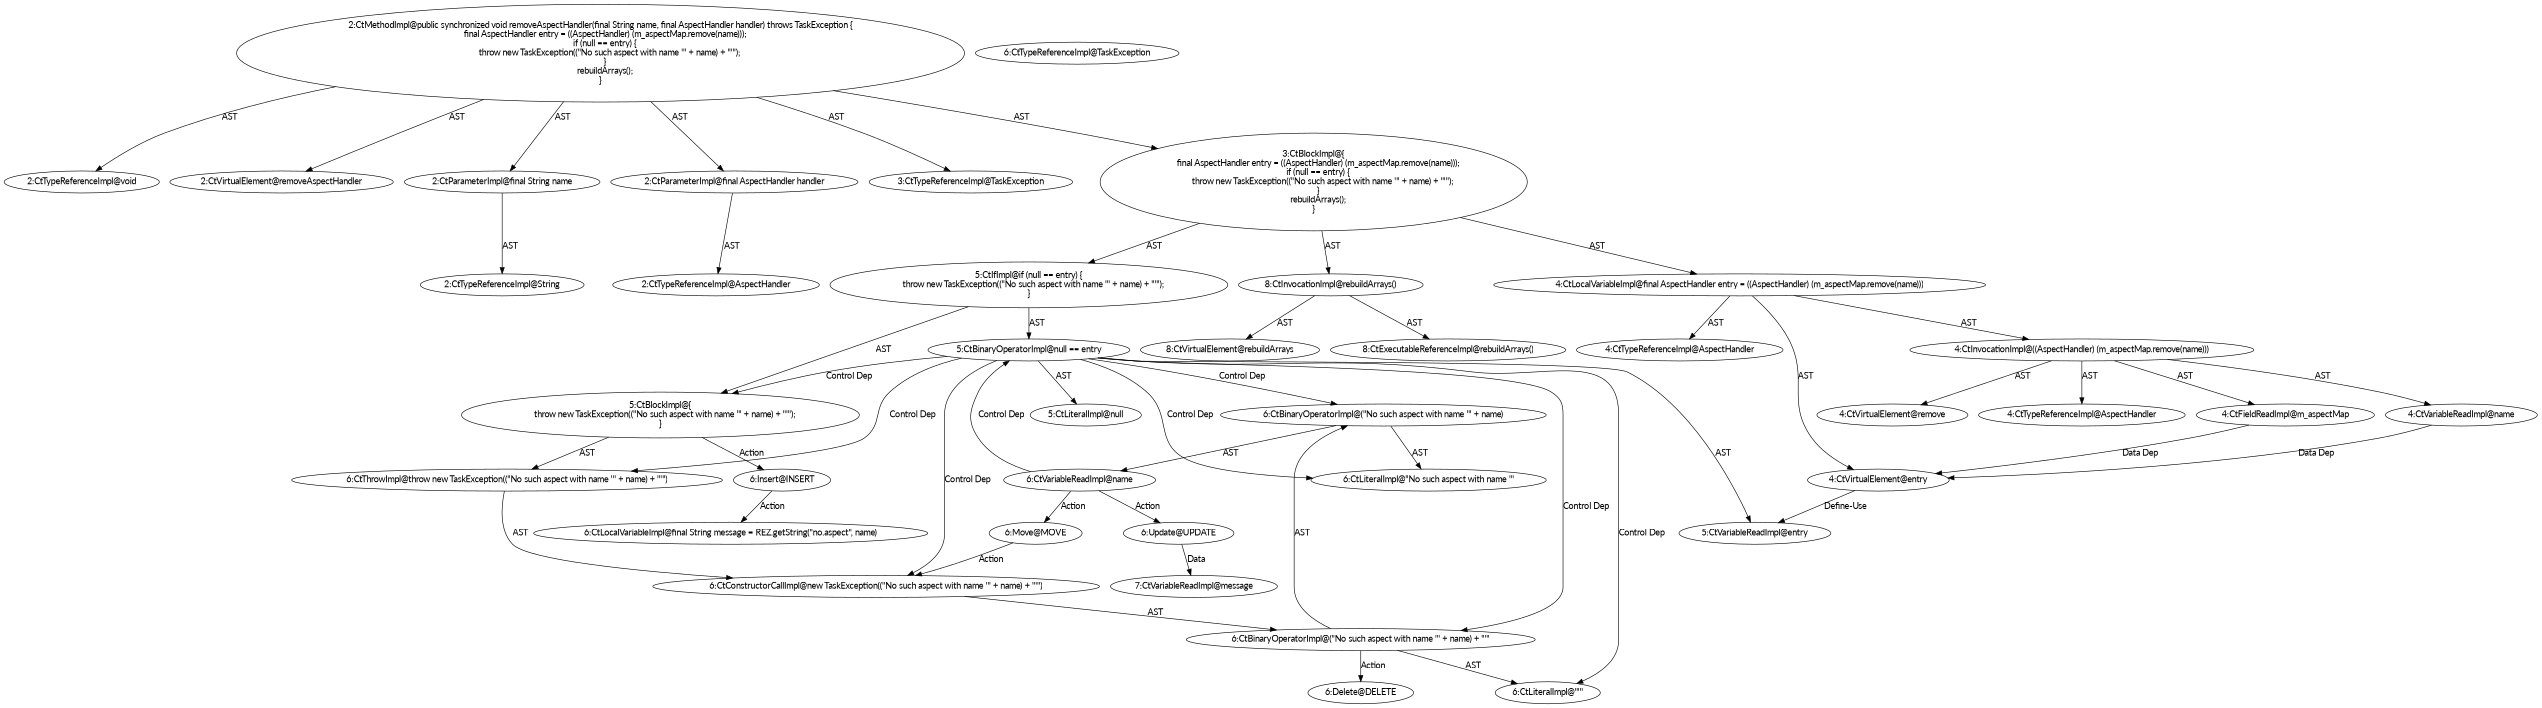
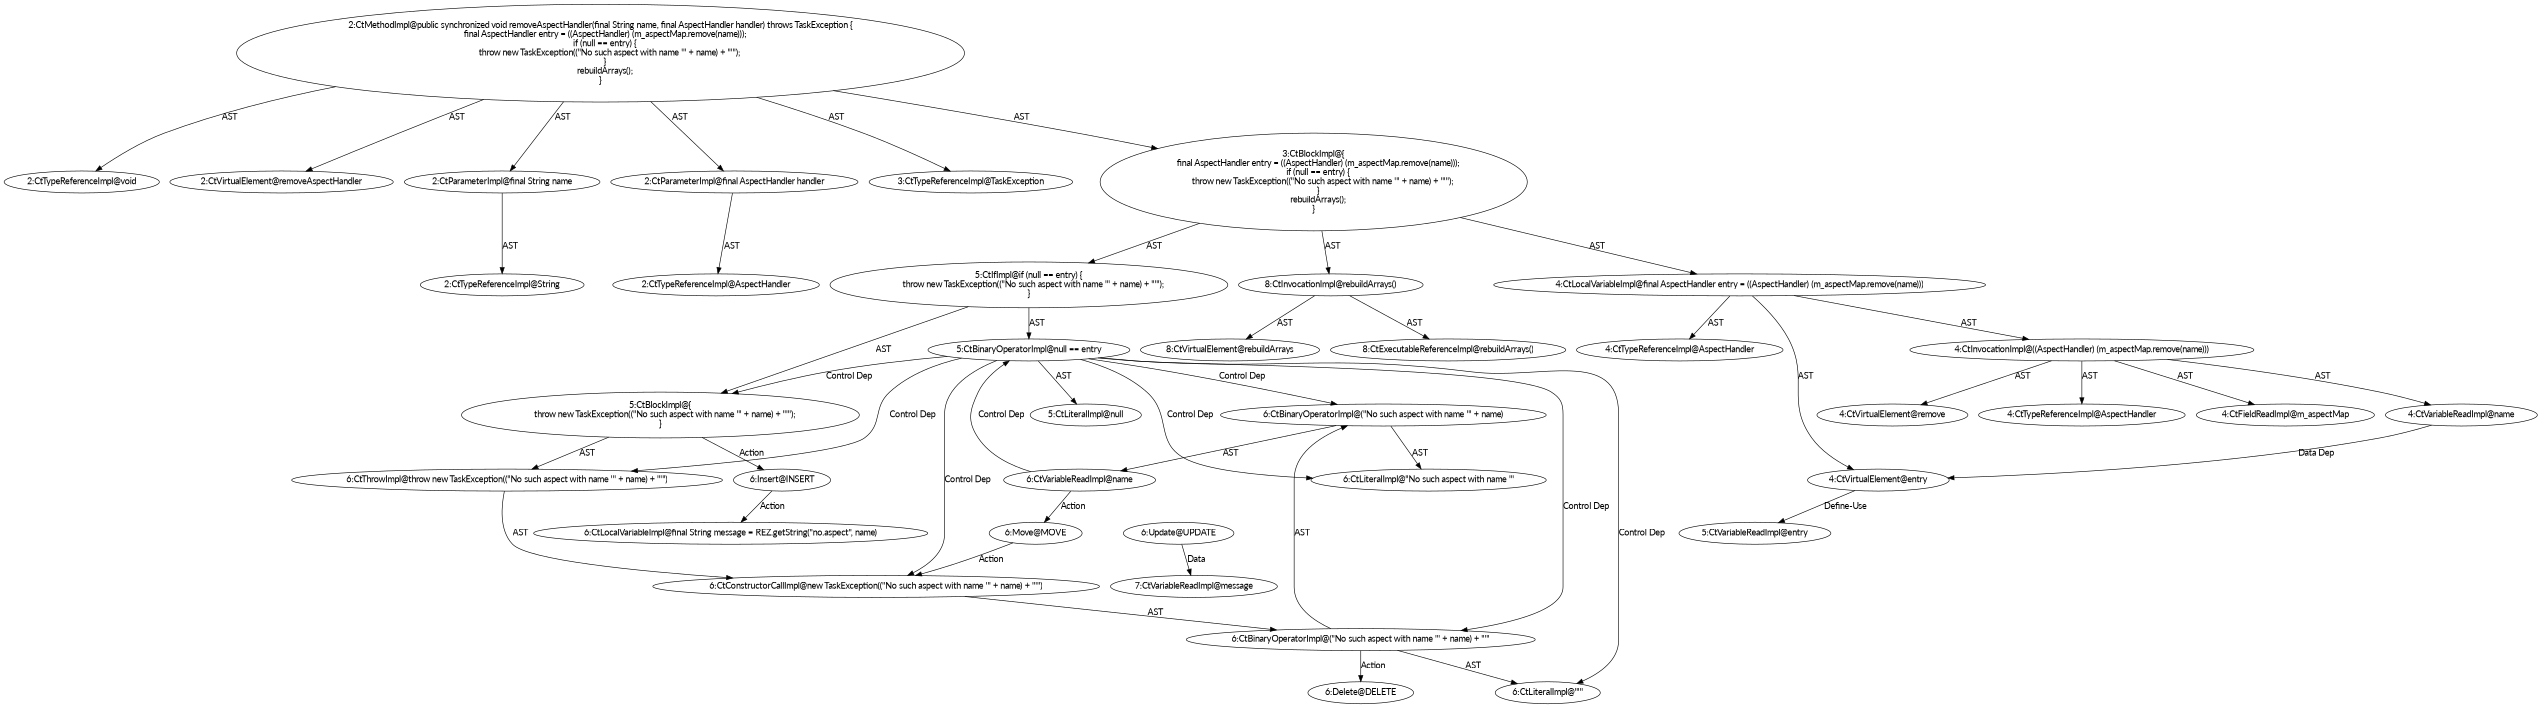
(1077, 53) -> none
(1458, 363) -> none
(2096, 453) -> none
(1127, 505) -> none
